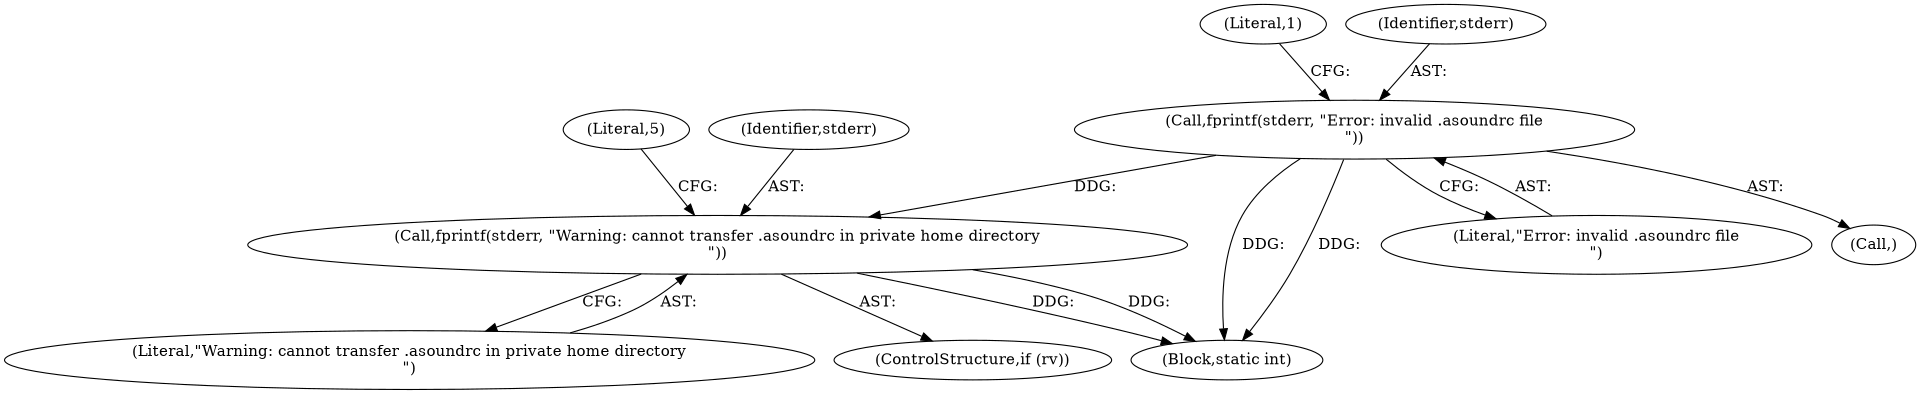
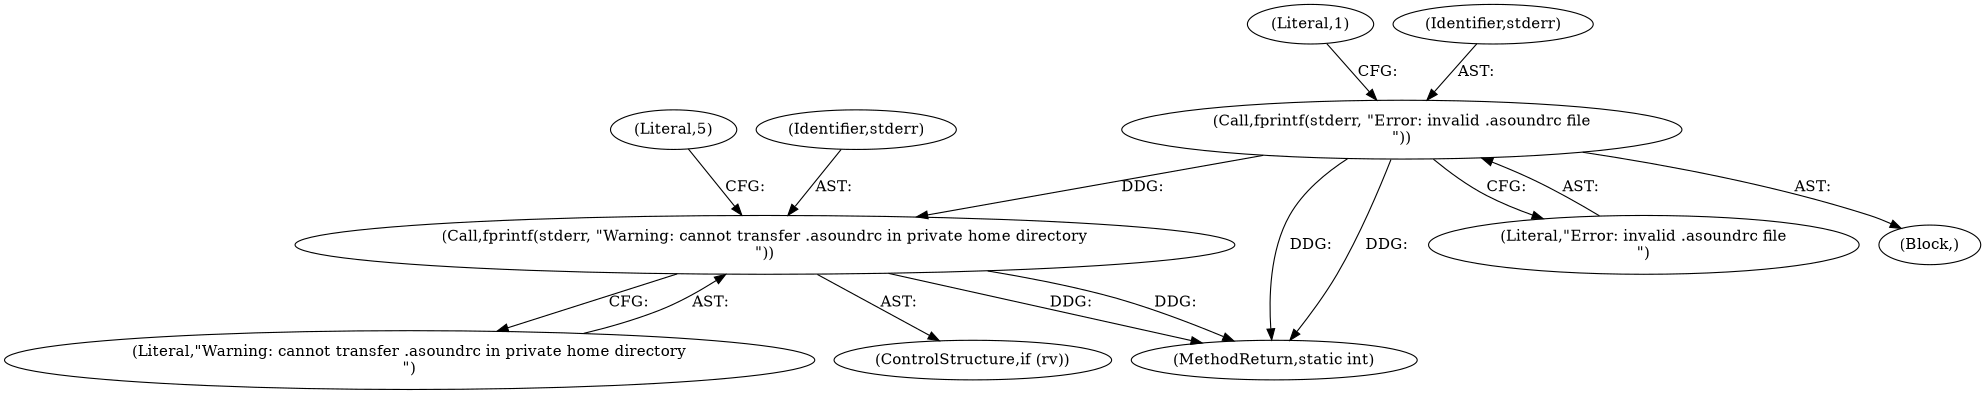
(1874, 245) -> (1930, 245)
(1227, 360) -> (1274, 360)
